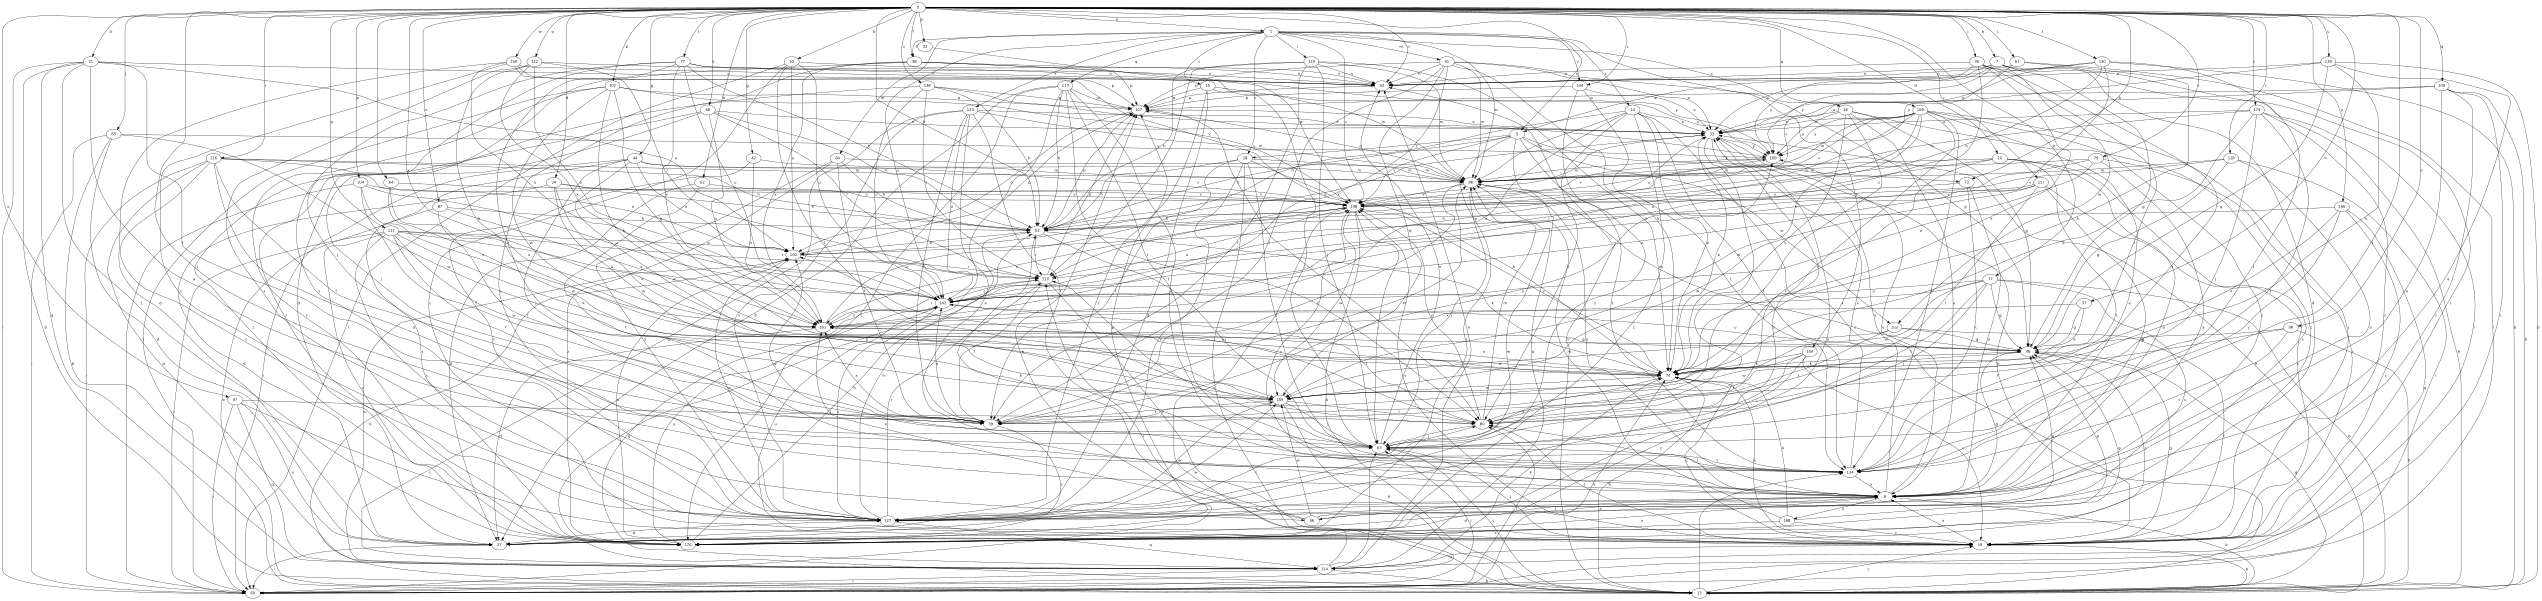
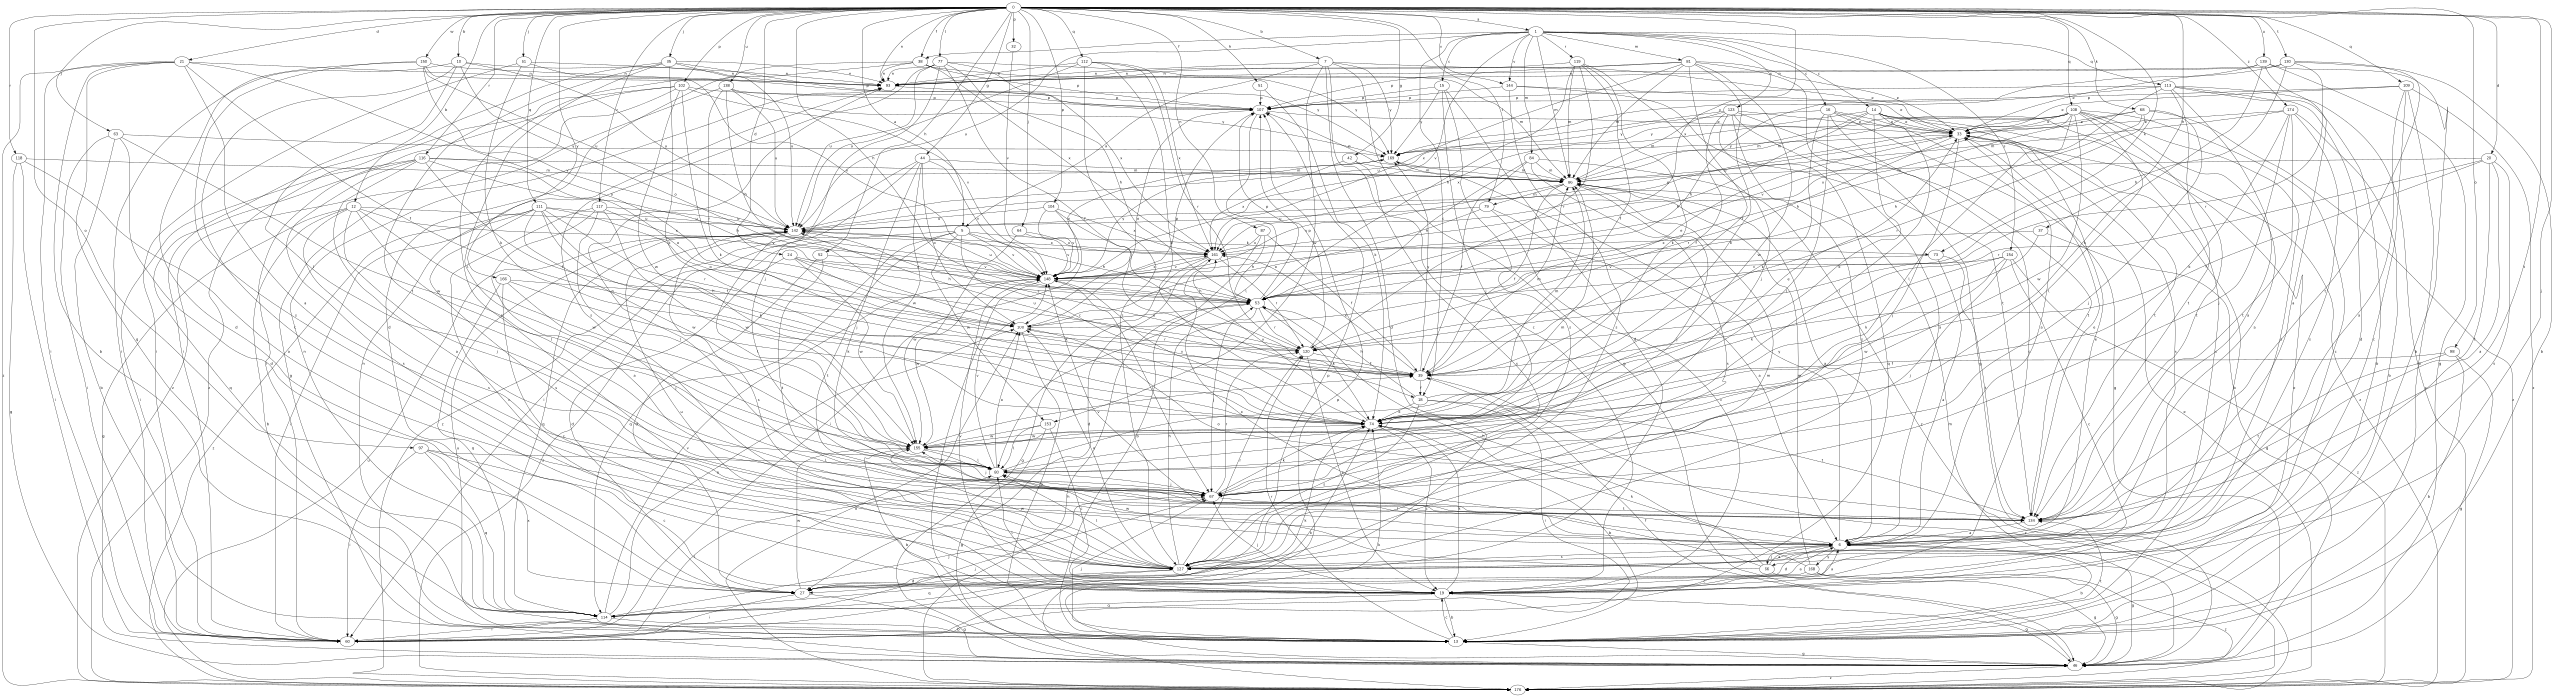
none -> (1260, 86)
(1815, 168) -> (1530, 194)
(1795, 196) -> (1530, 271)
(1116, 288) -> (1420, 387)
